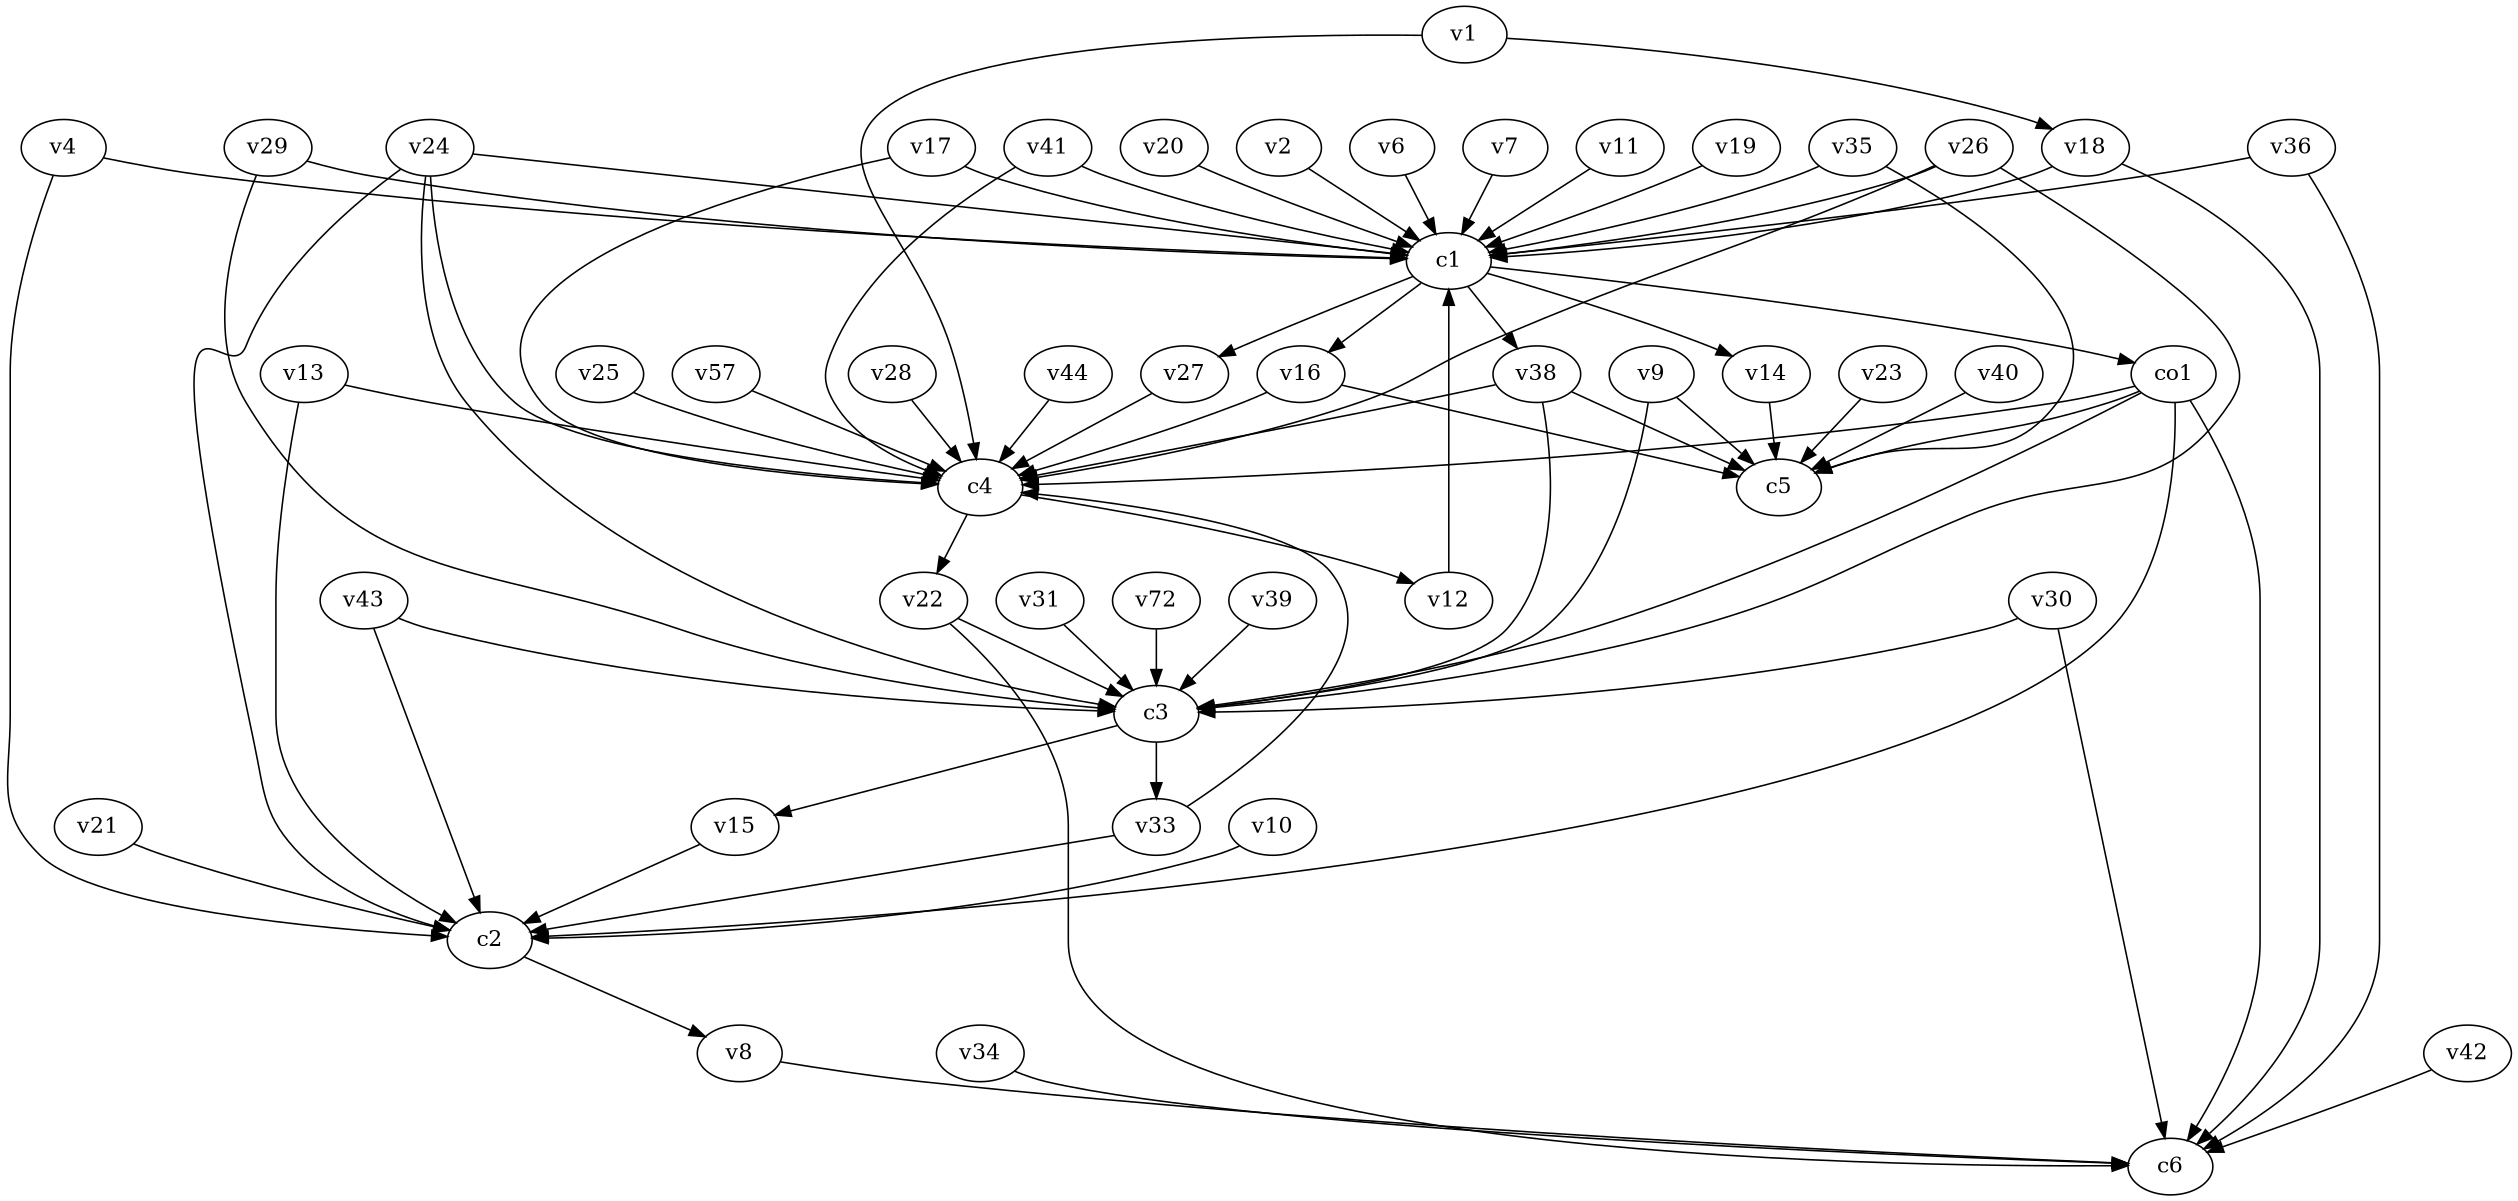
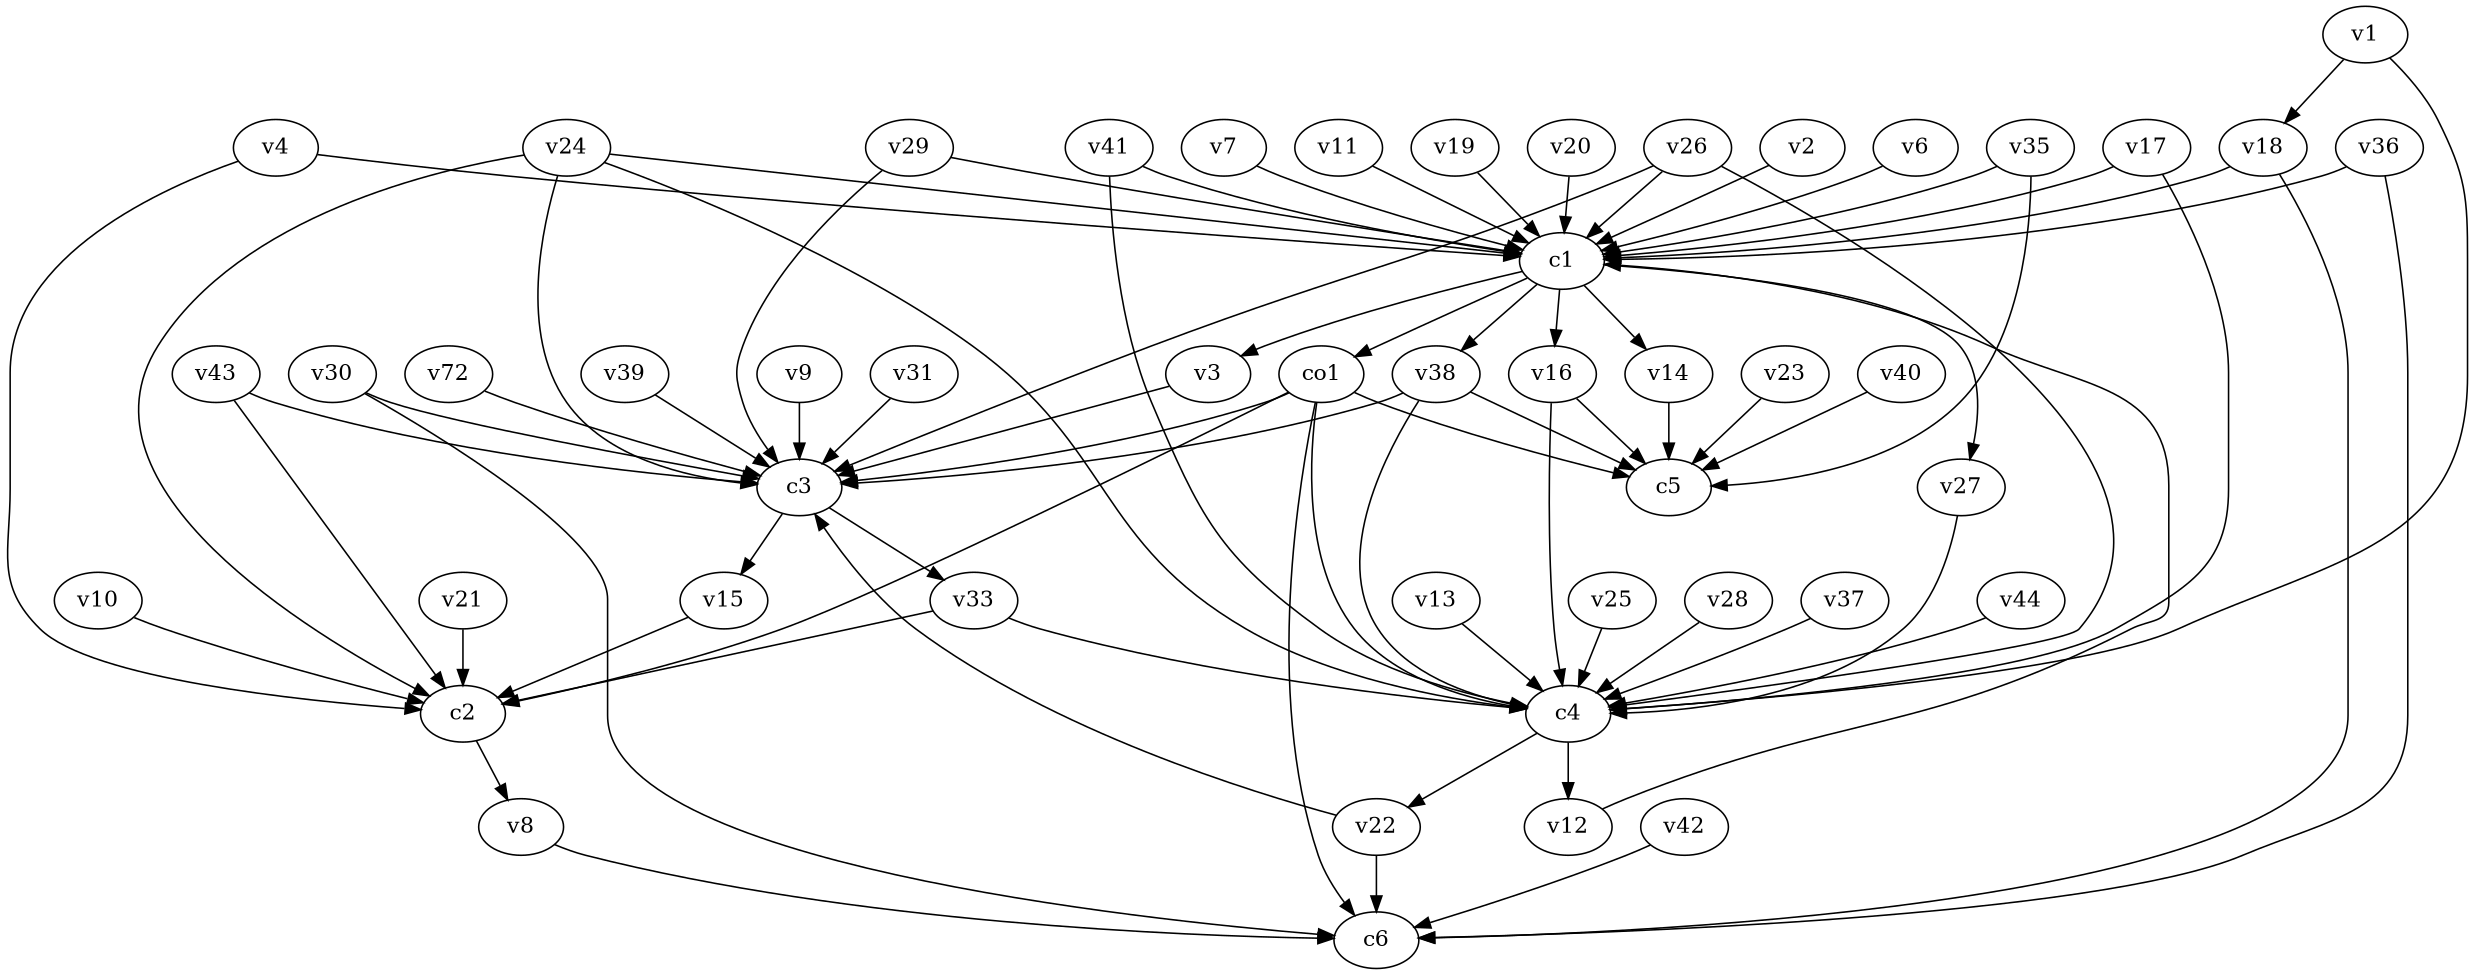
(716, 374) -> (1845, 601)
none -> (1208, 374)
(1709, 425) -> none
(276, 694) -> none
(980, 1053) -> none
